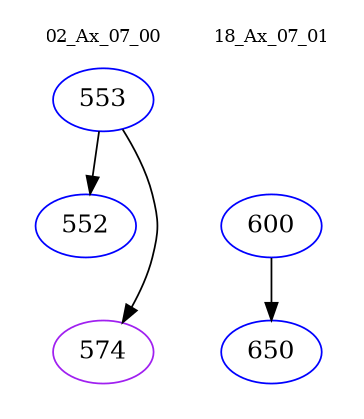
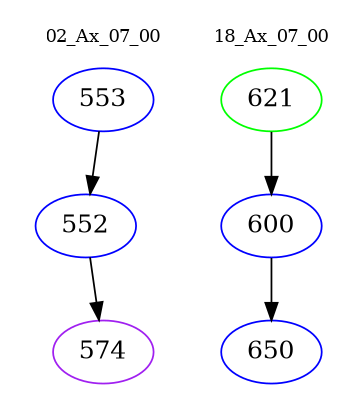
(271, 38) -> (271, 38)
none -> (271, 100)
(157, 217) -> (93, 280)
